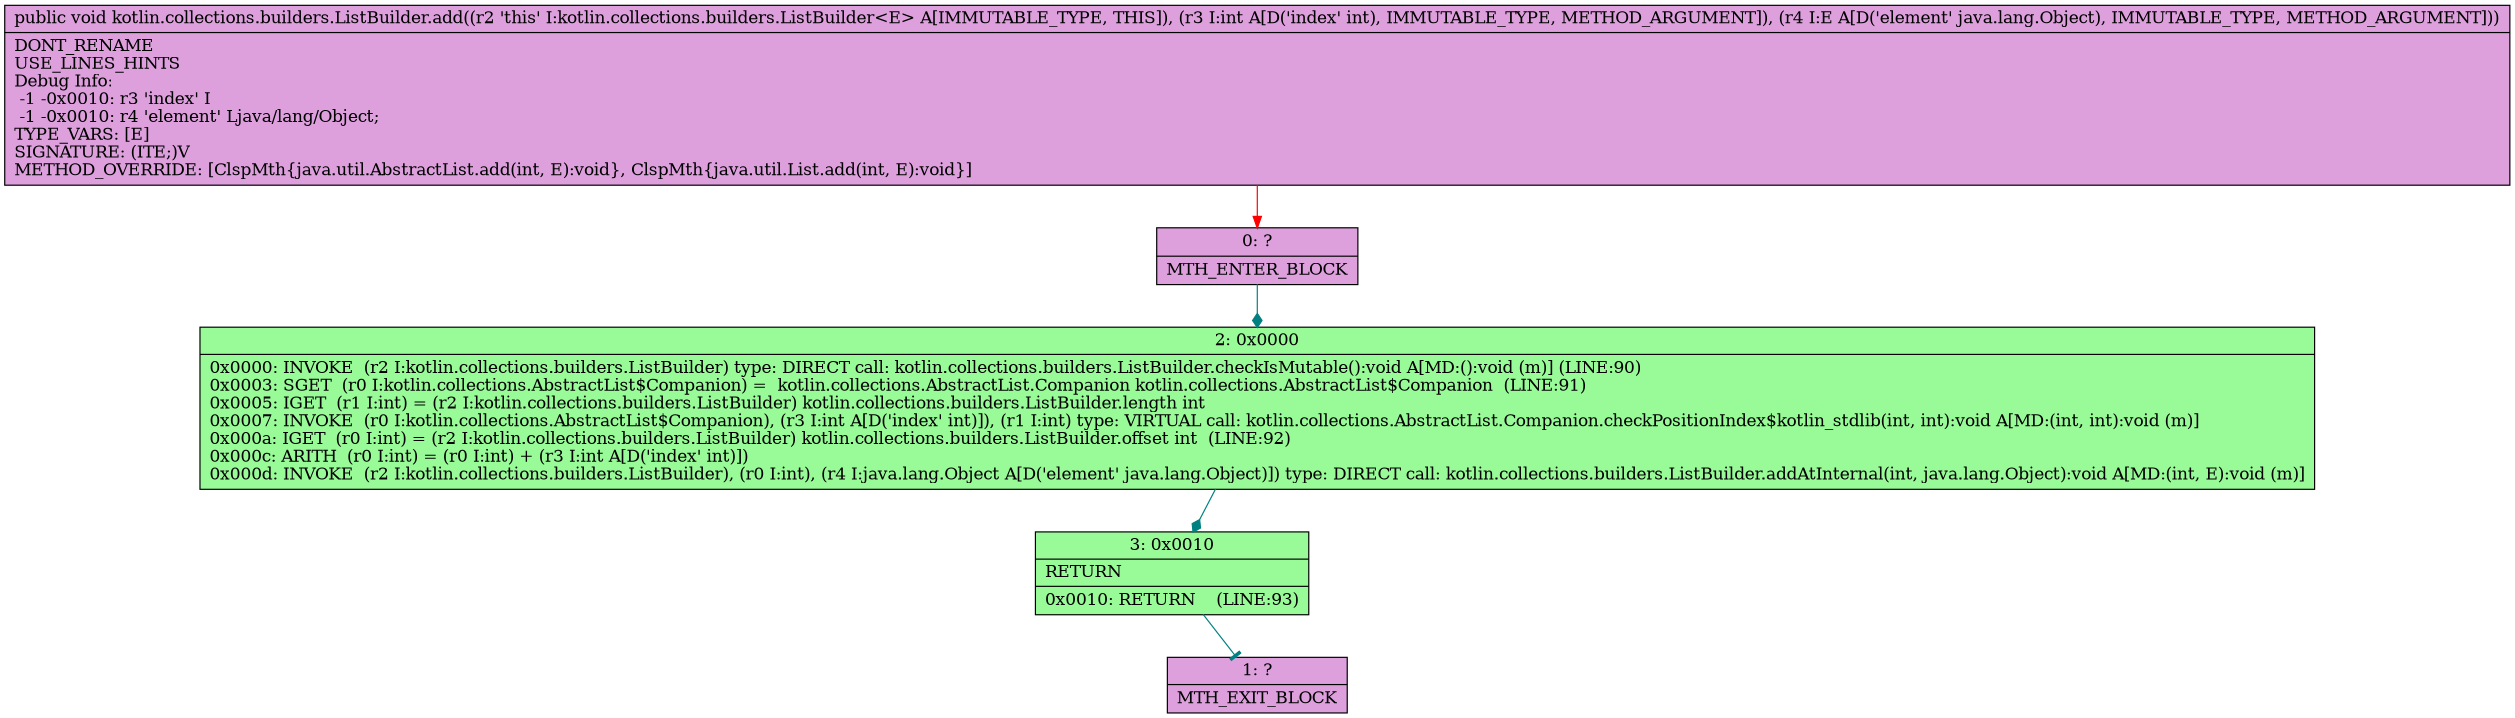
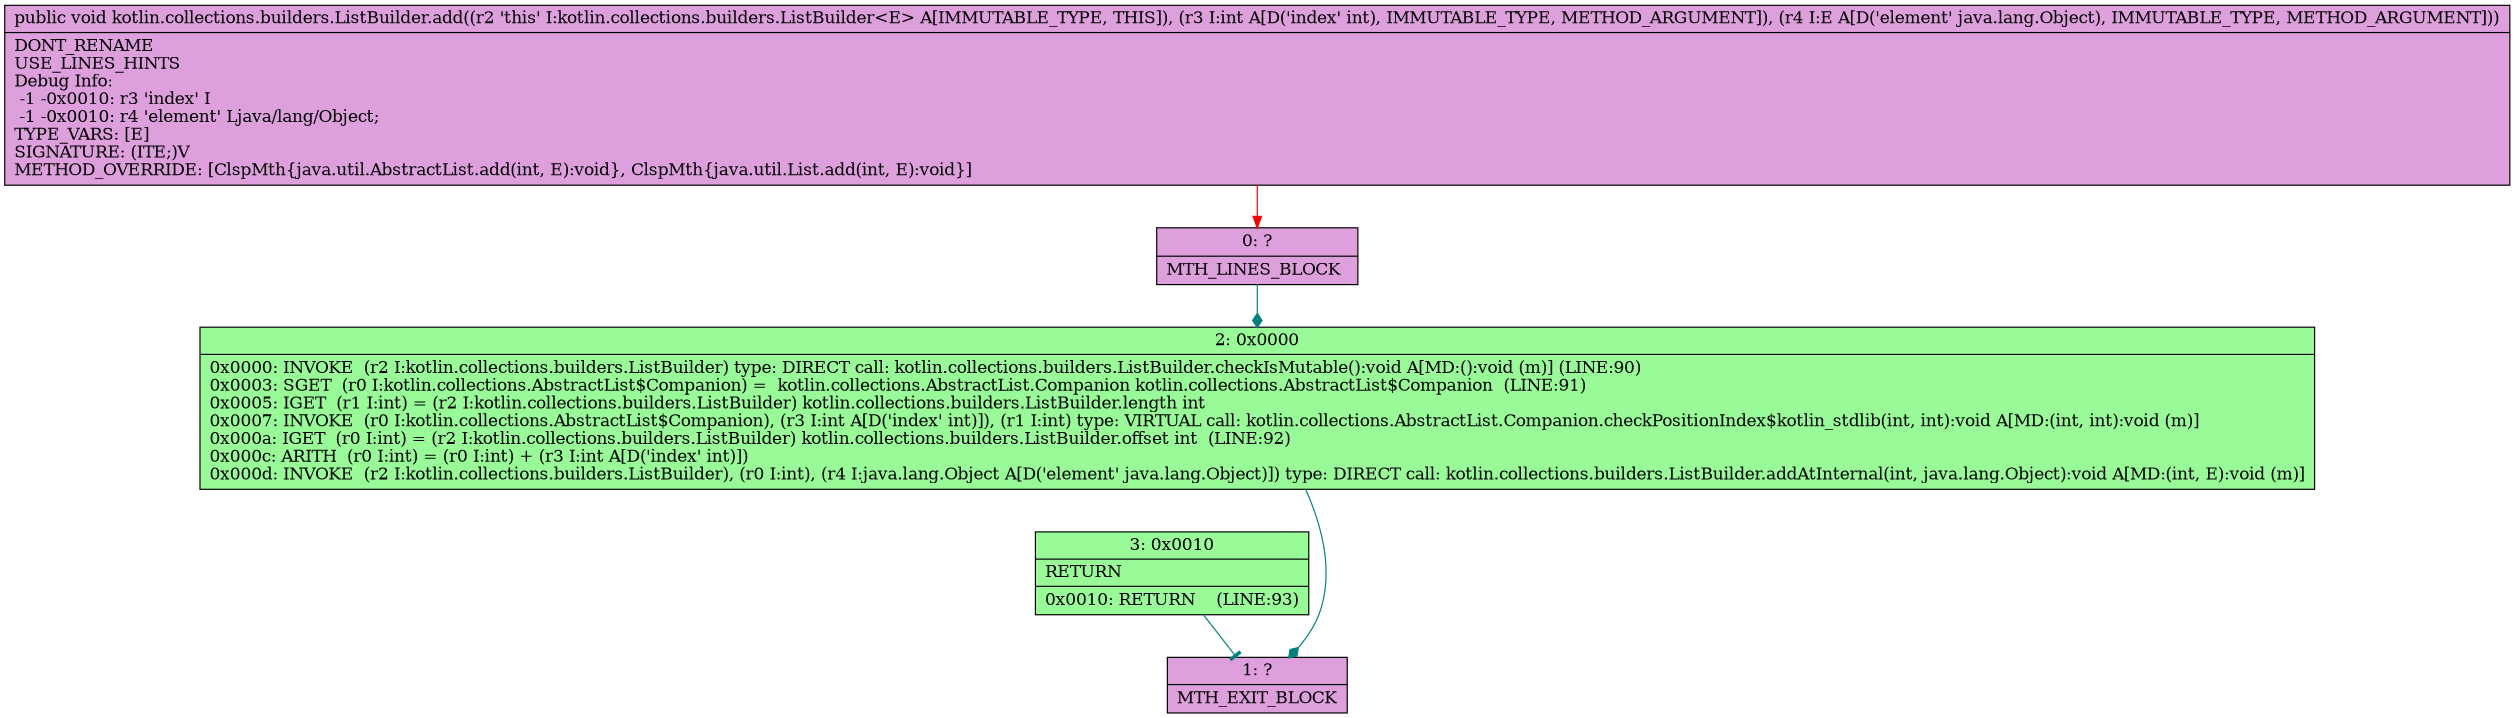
(1257, 270) -> (1254, 270)
(1208, 504) -> (1326, 570)
